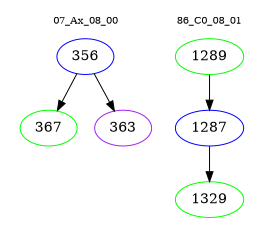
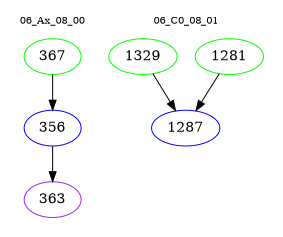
(86, 21) -> (53, 21)
(210, 21) -> (186, 21)
(210, 57) -> (229, 57)
(69, 88) -> (53, 87)
(210, 159) -> (162, 88)
